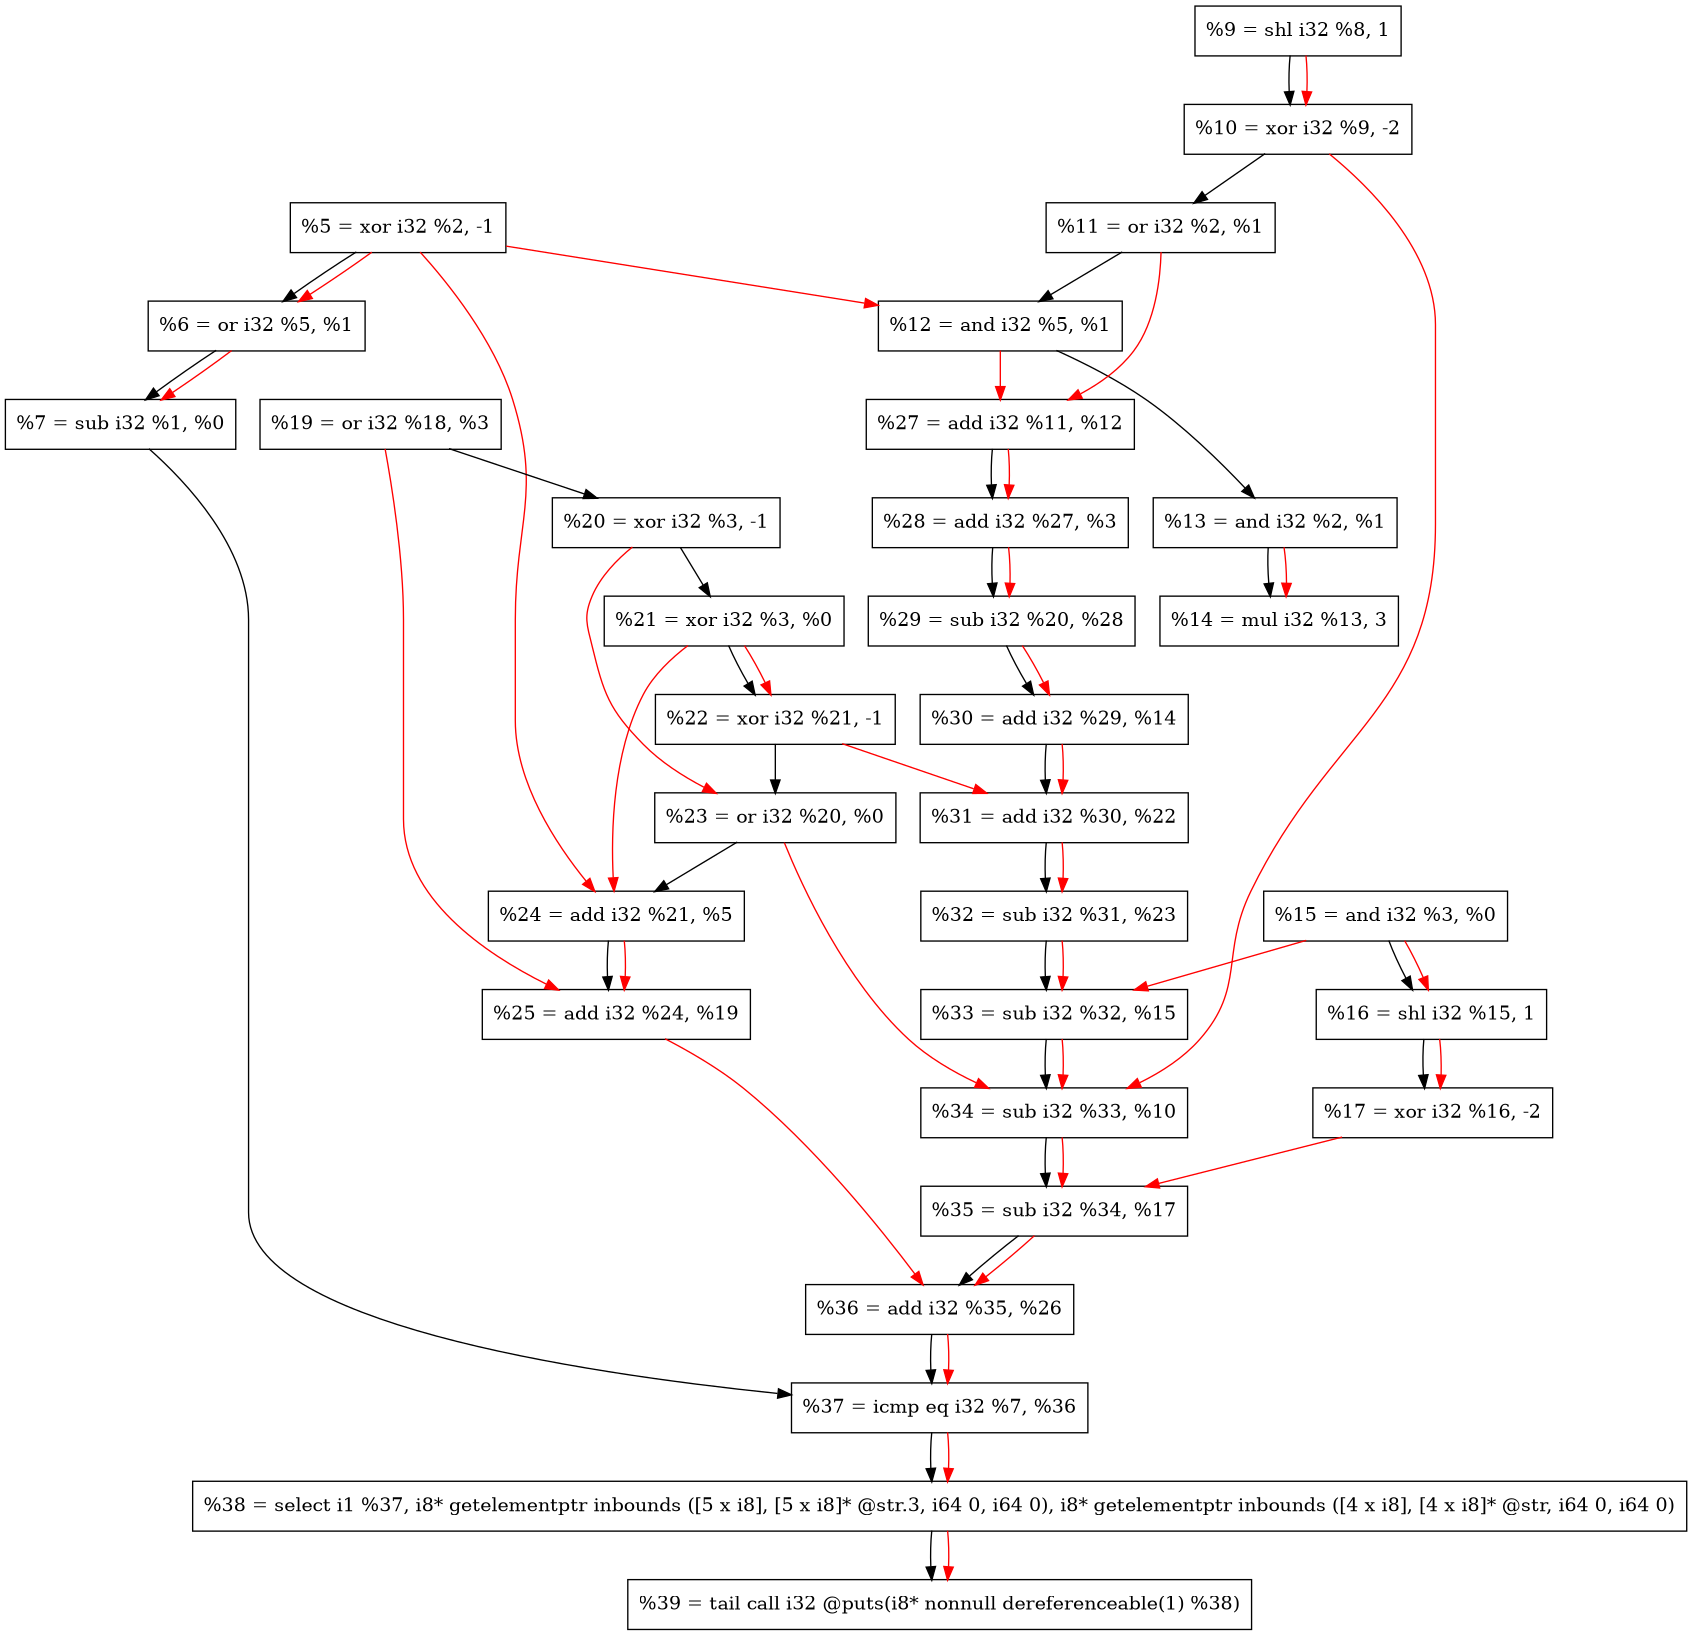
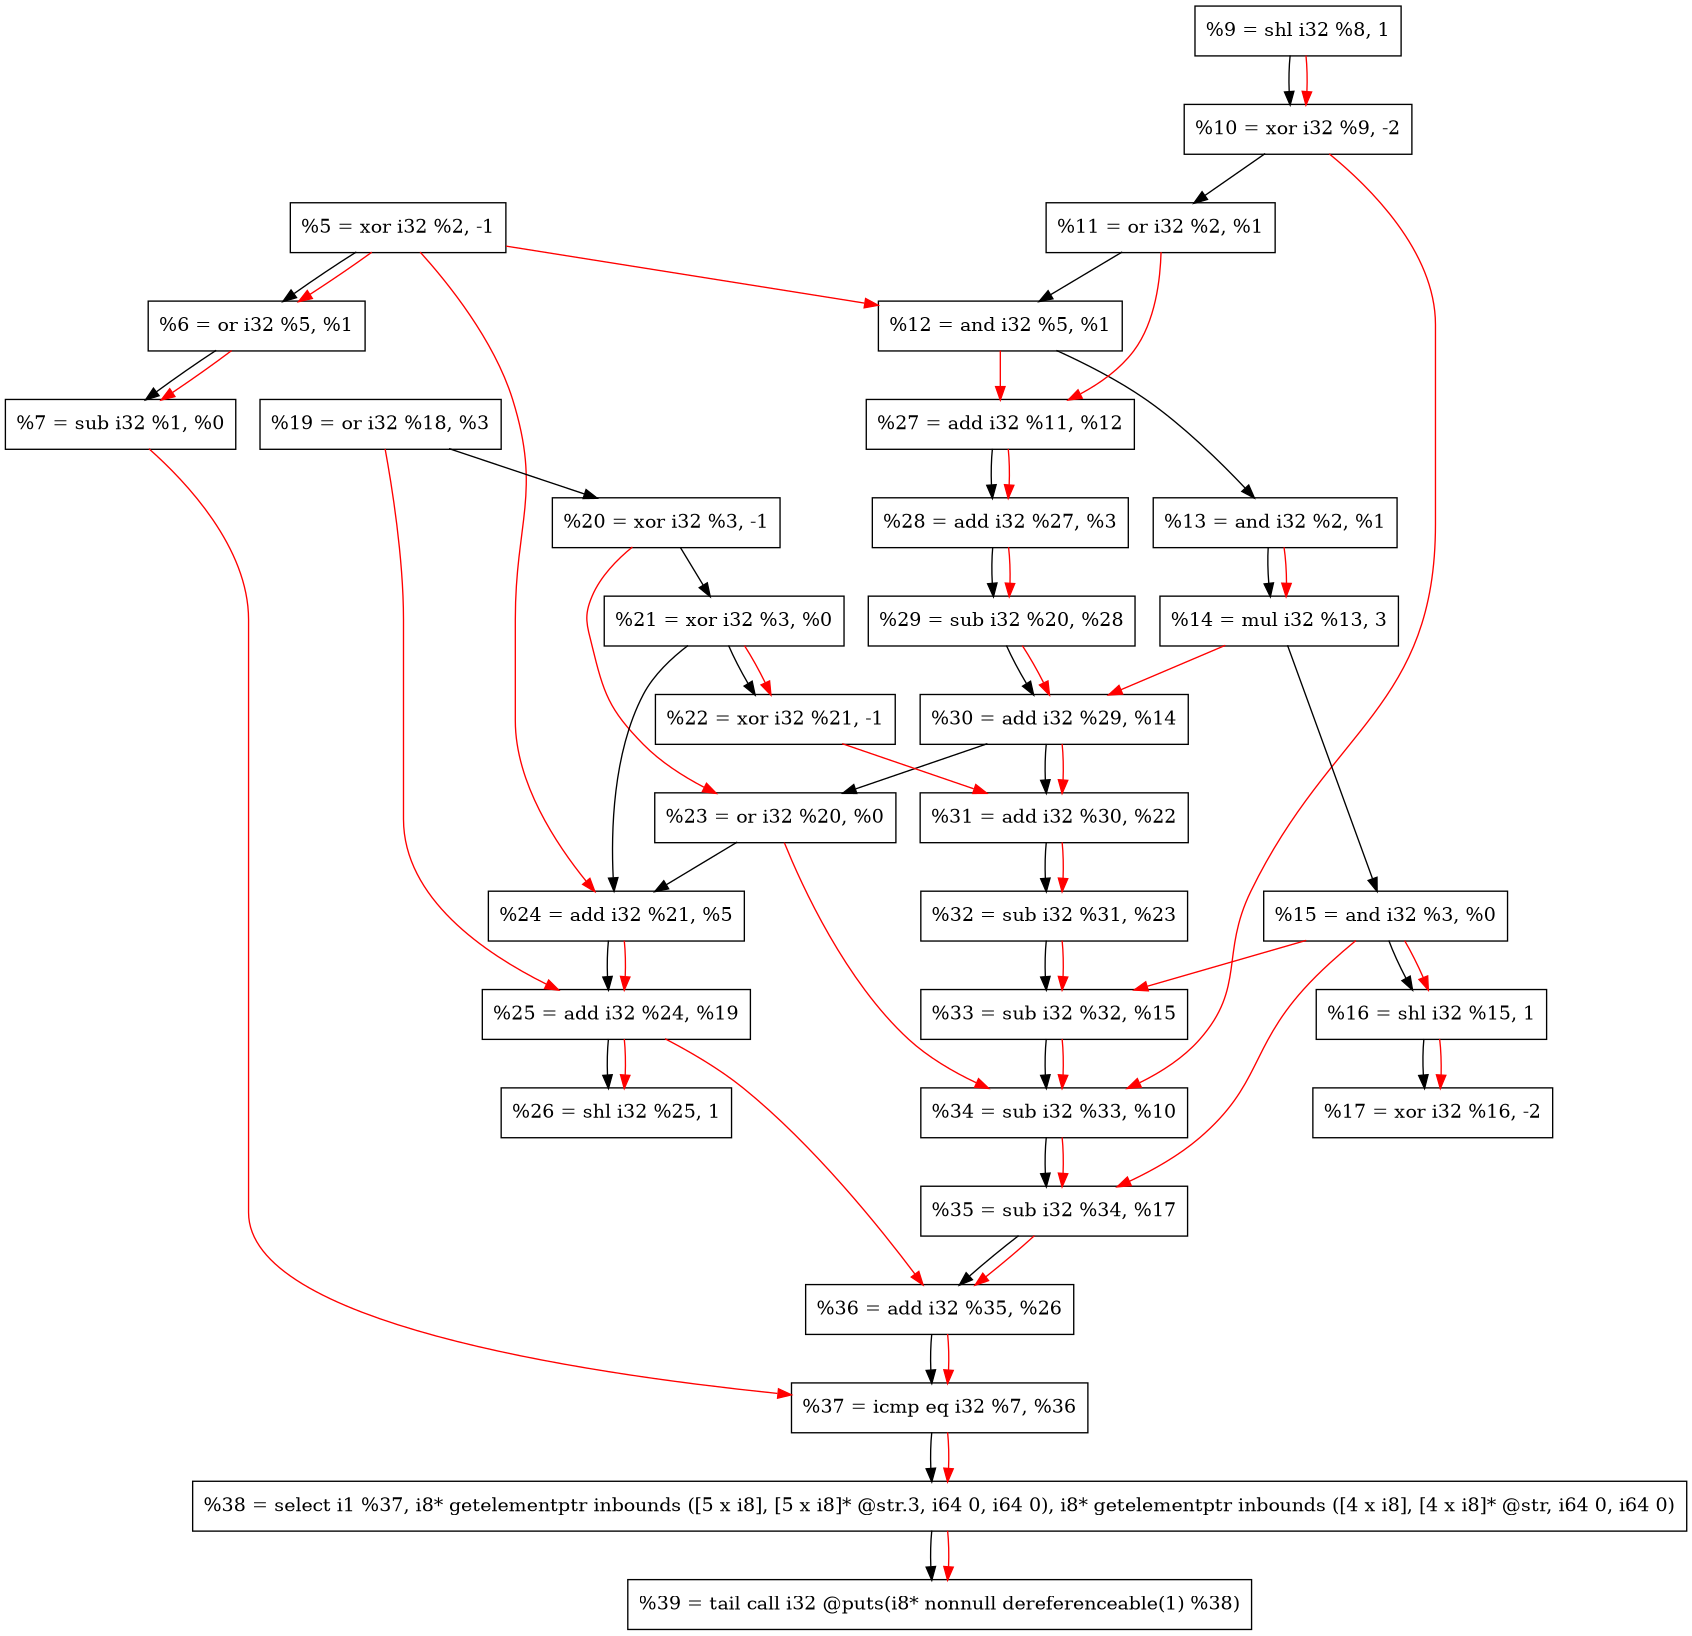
none -> (1173, 668)
(623, 751) -> (623, 751)
none -> (1328, 756)
(775, 762) -> (928, 764)
(249, 1106) -> (249, 1106)
none -> (616, 1113)
(1250, 1160) -> (1252, 1071)
